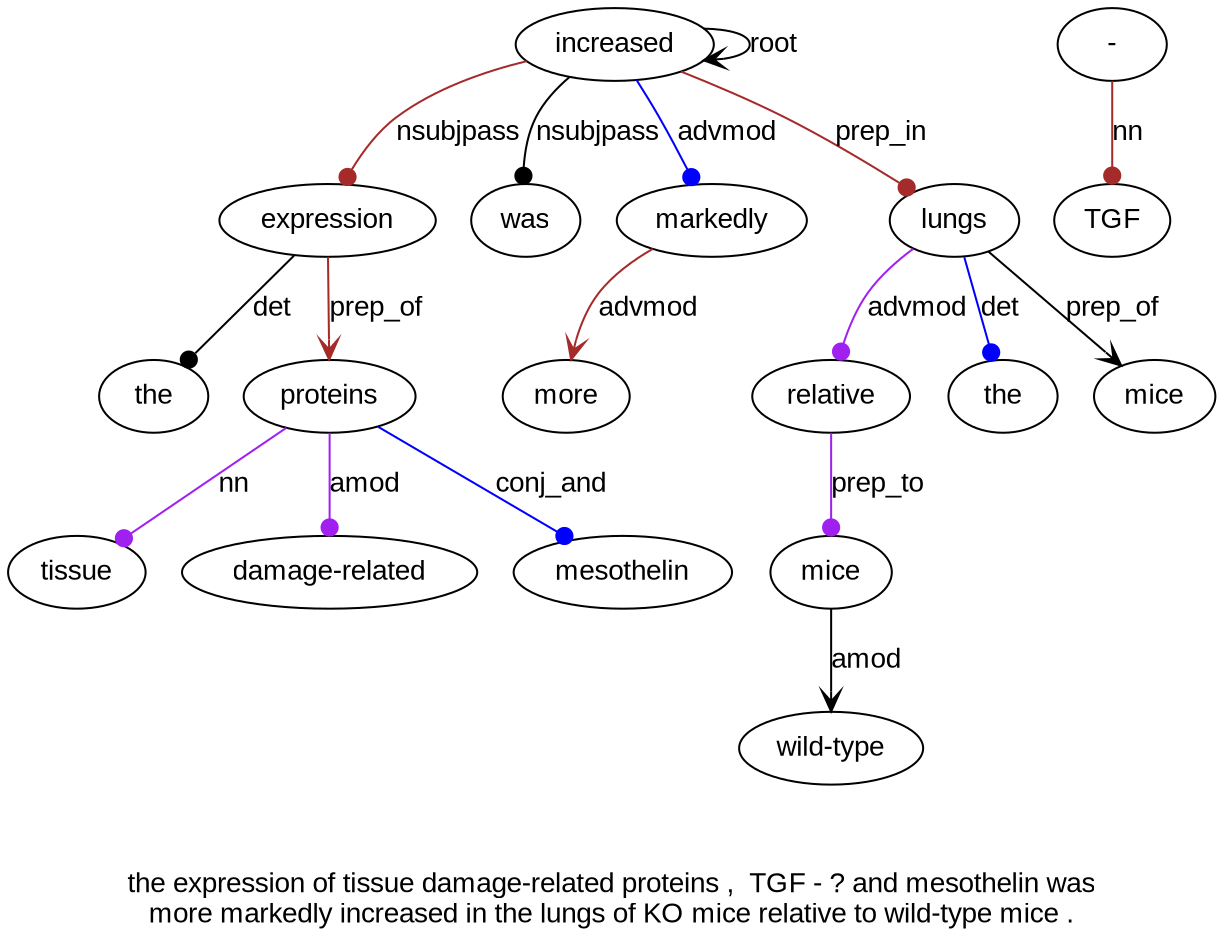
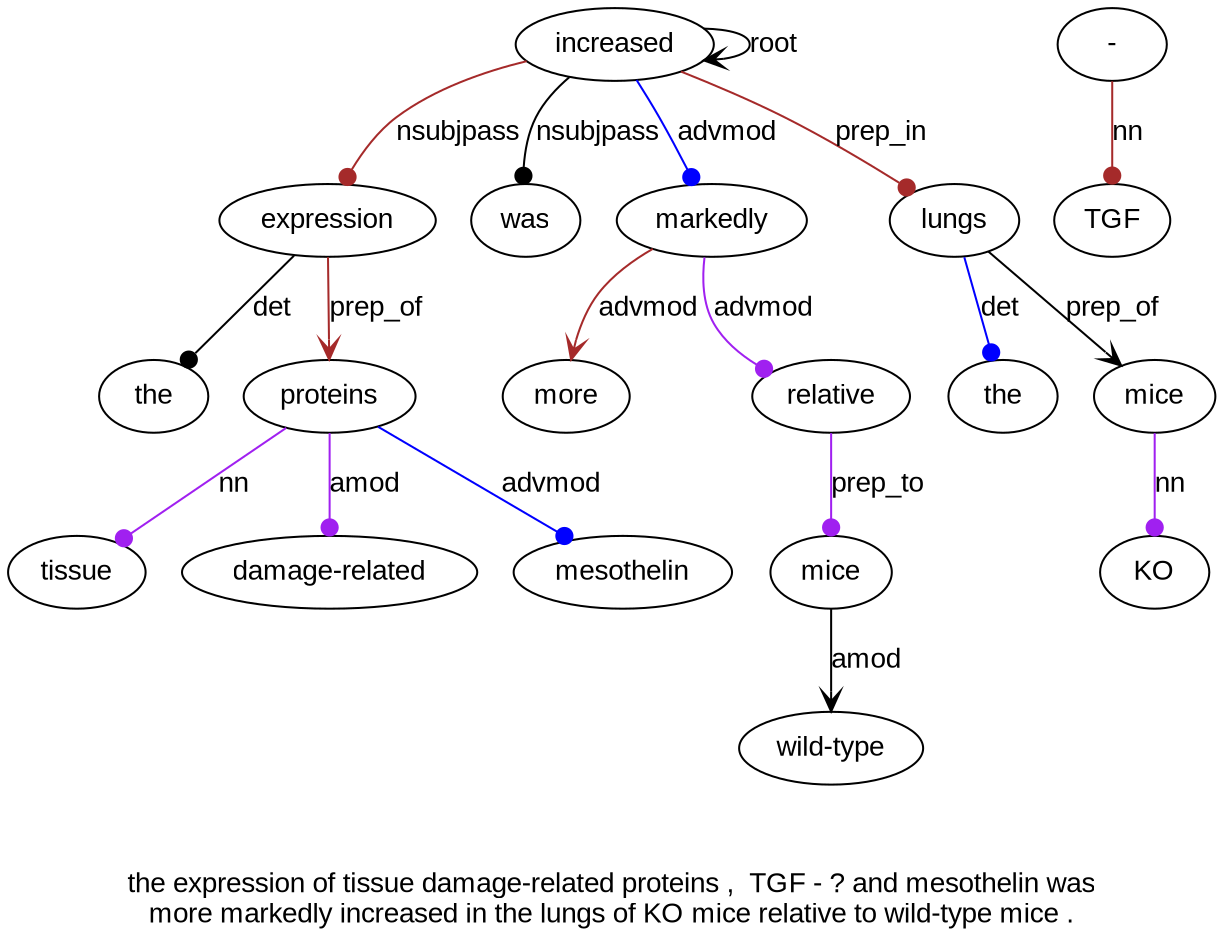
(870, 290) -> (712, 320)
(551, 484) -> (551, 484)
none -> (1155, 572)
